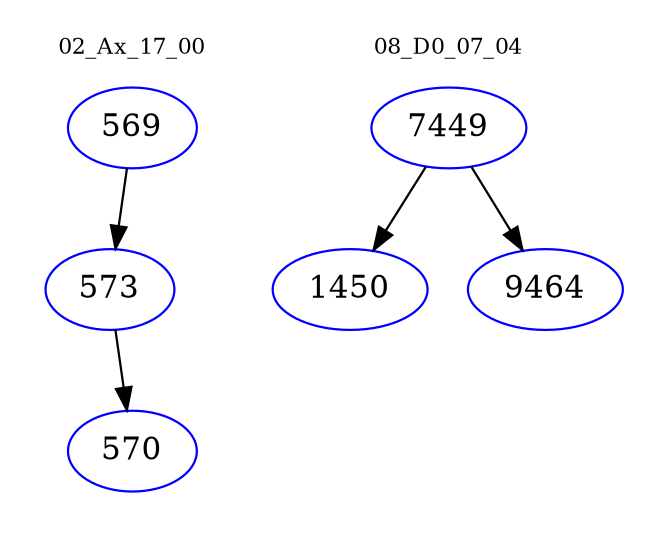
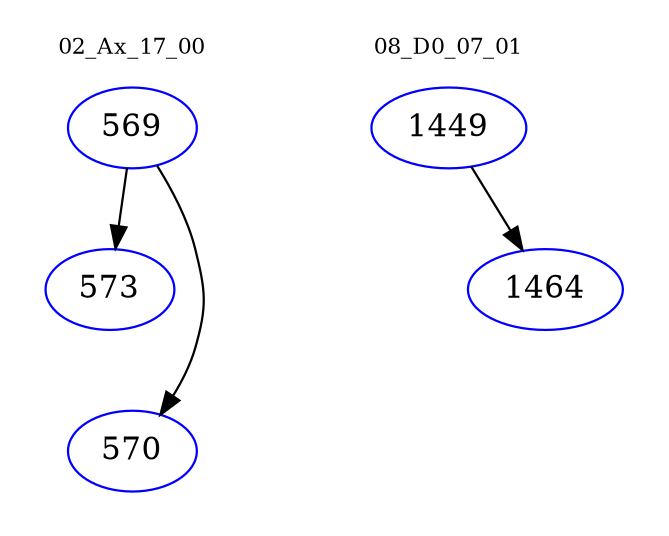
(449, 48) -> (449, 48)
(449, 128) -> (449, 128)
(350, 290) -> none
(545, 290) -> (545, 290)
(120, 359) -> (202, 279)
